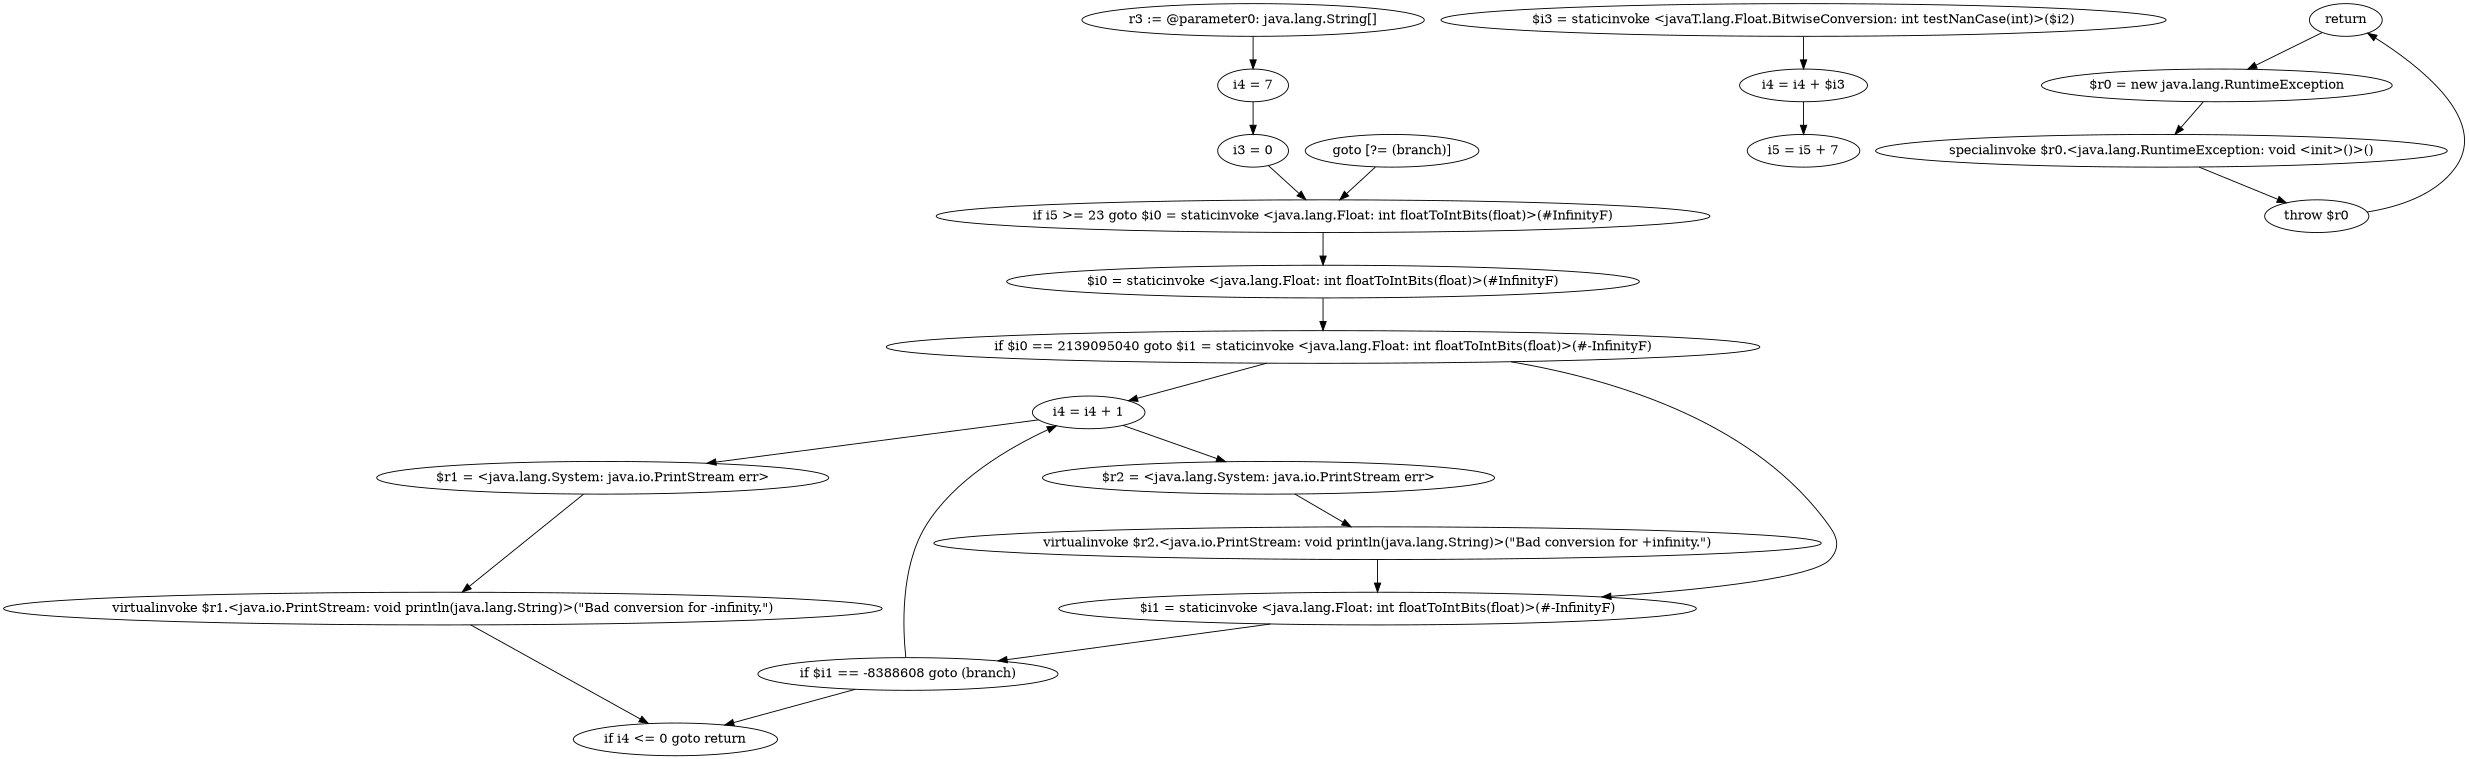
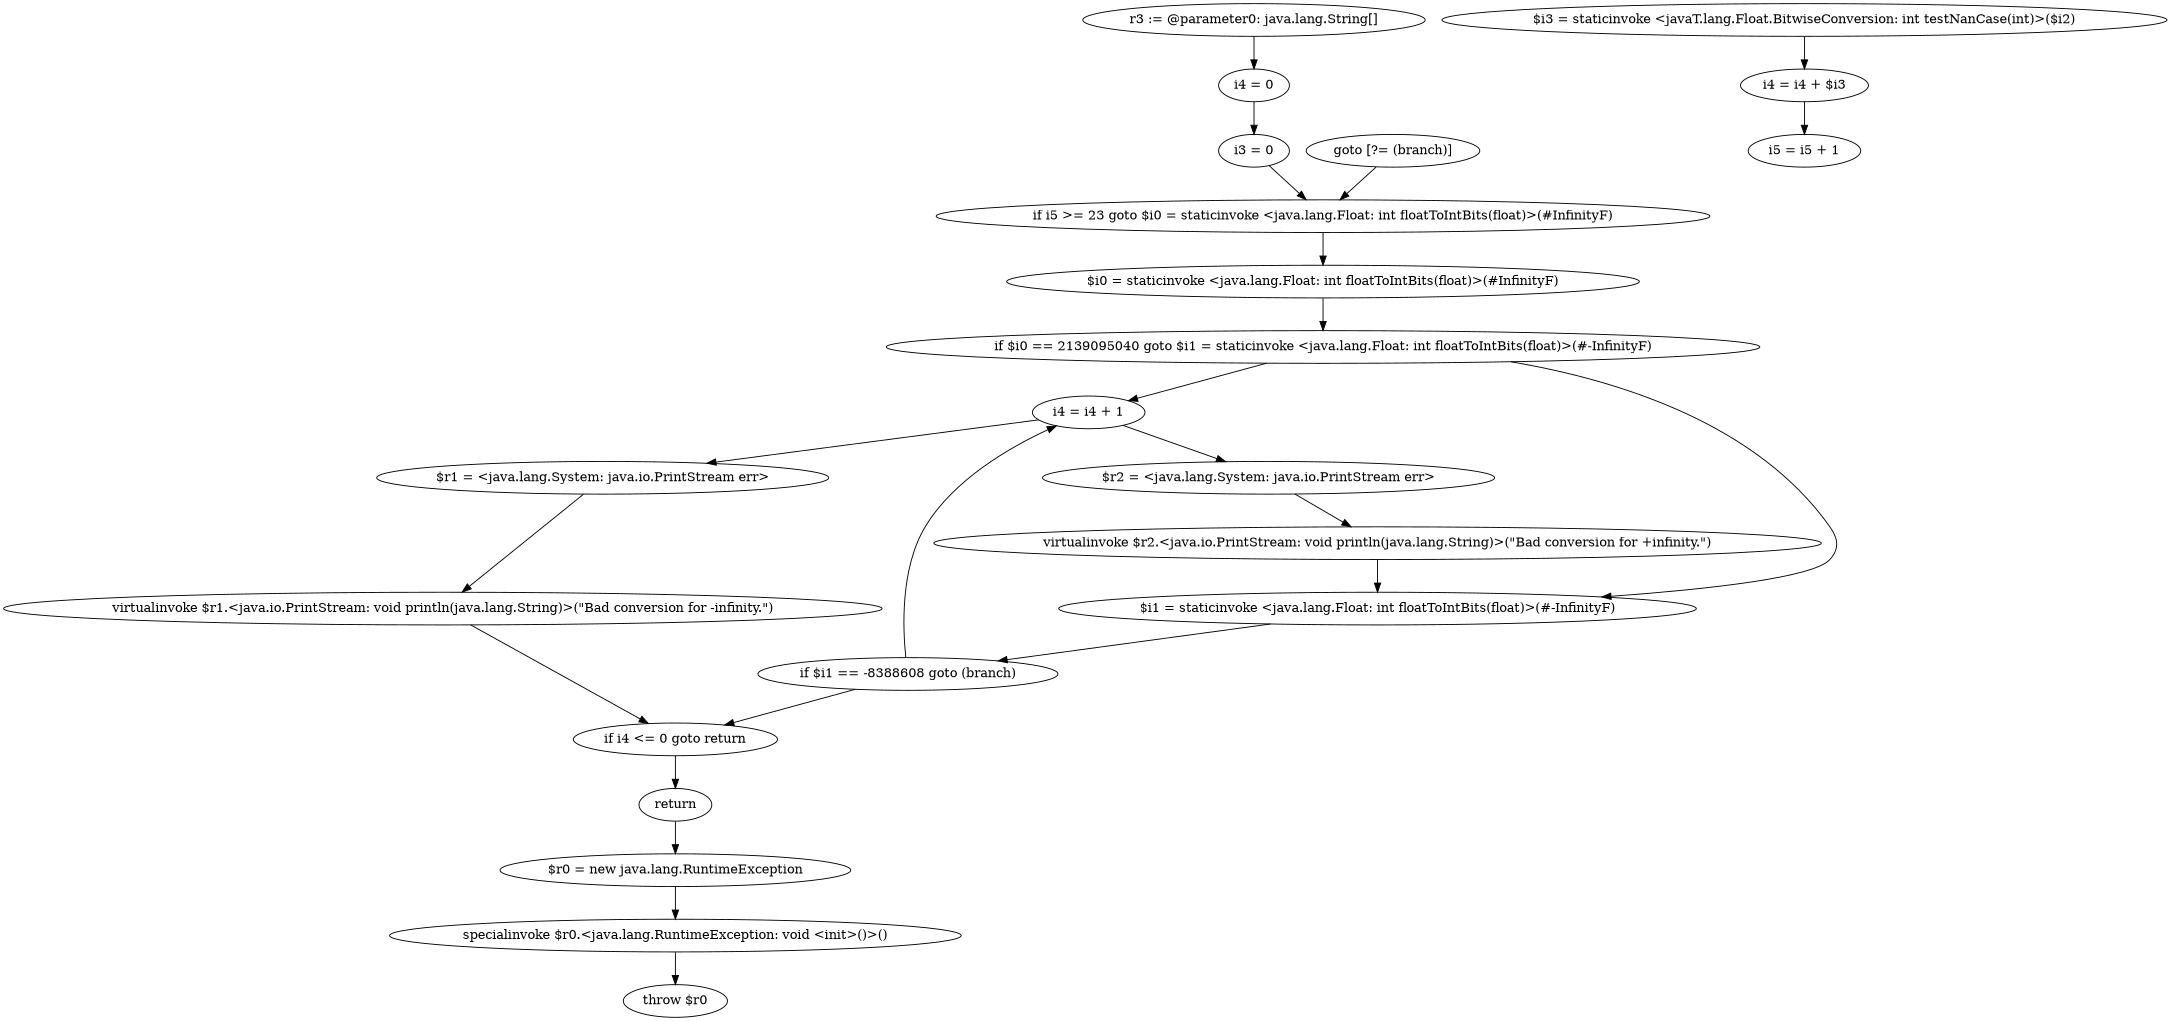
(1253, 85) -> (1254, 85)
(2464, 136) -> (675, 768)
(1804, 151) -> (1804, 151)
